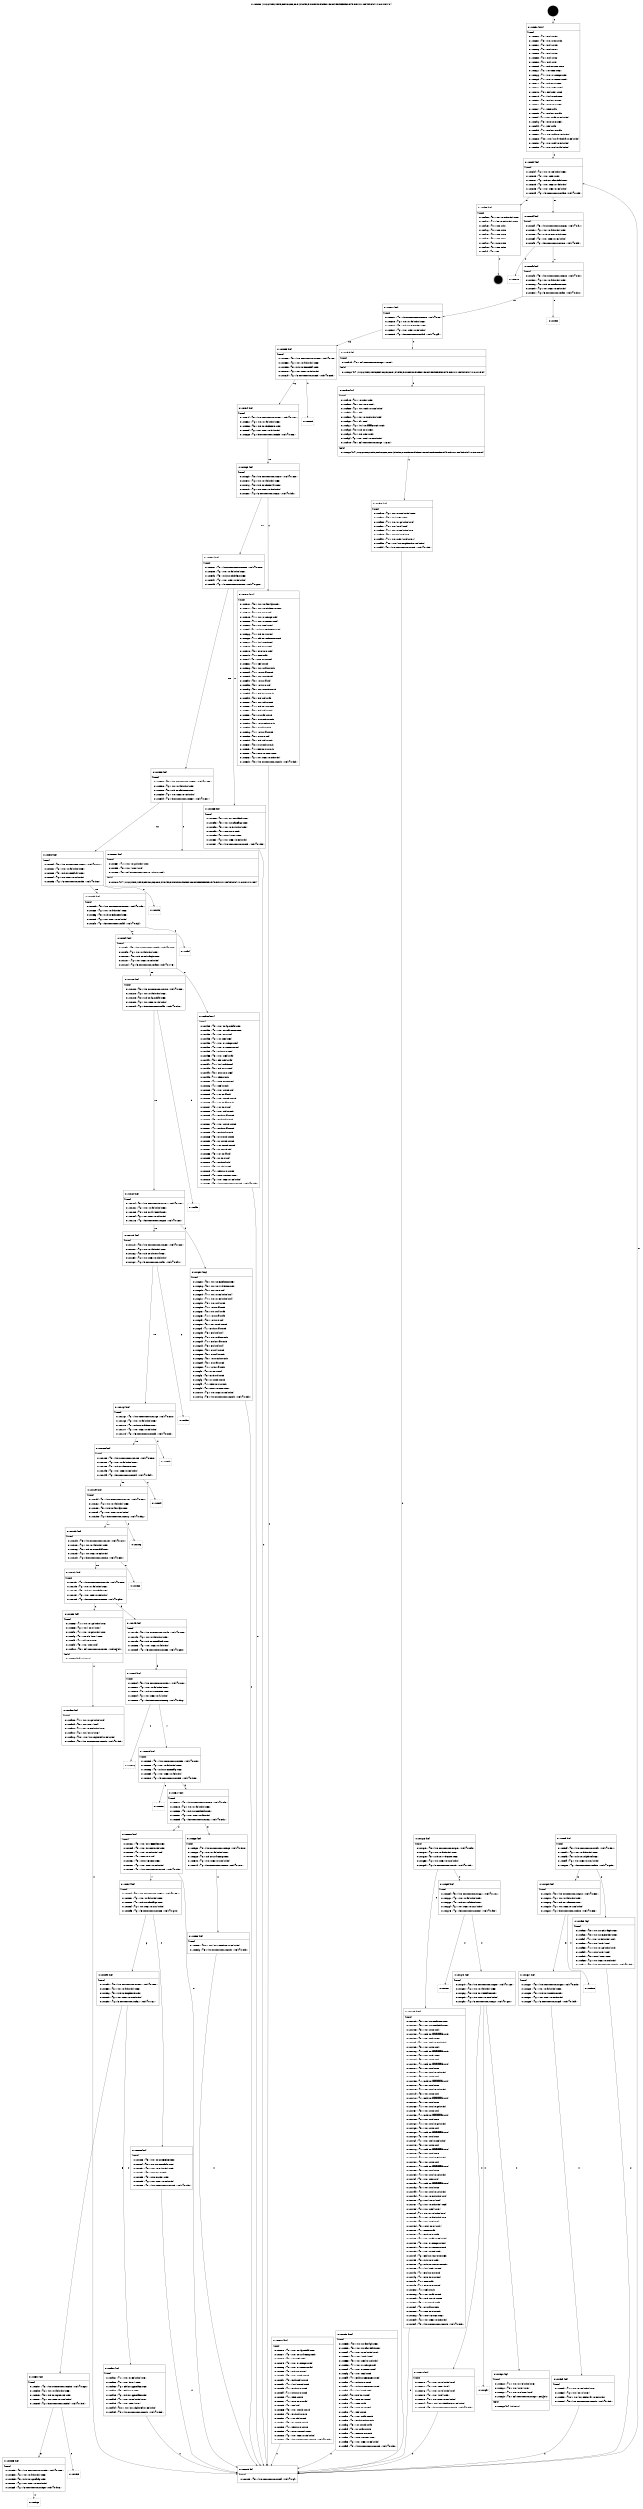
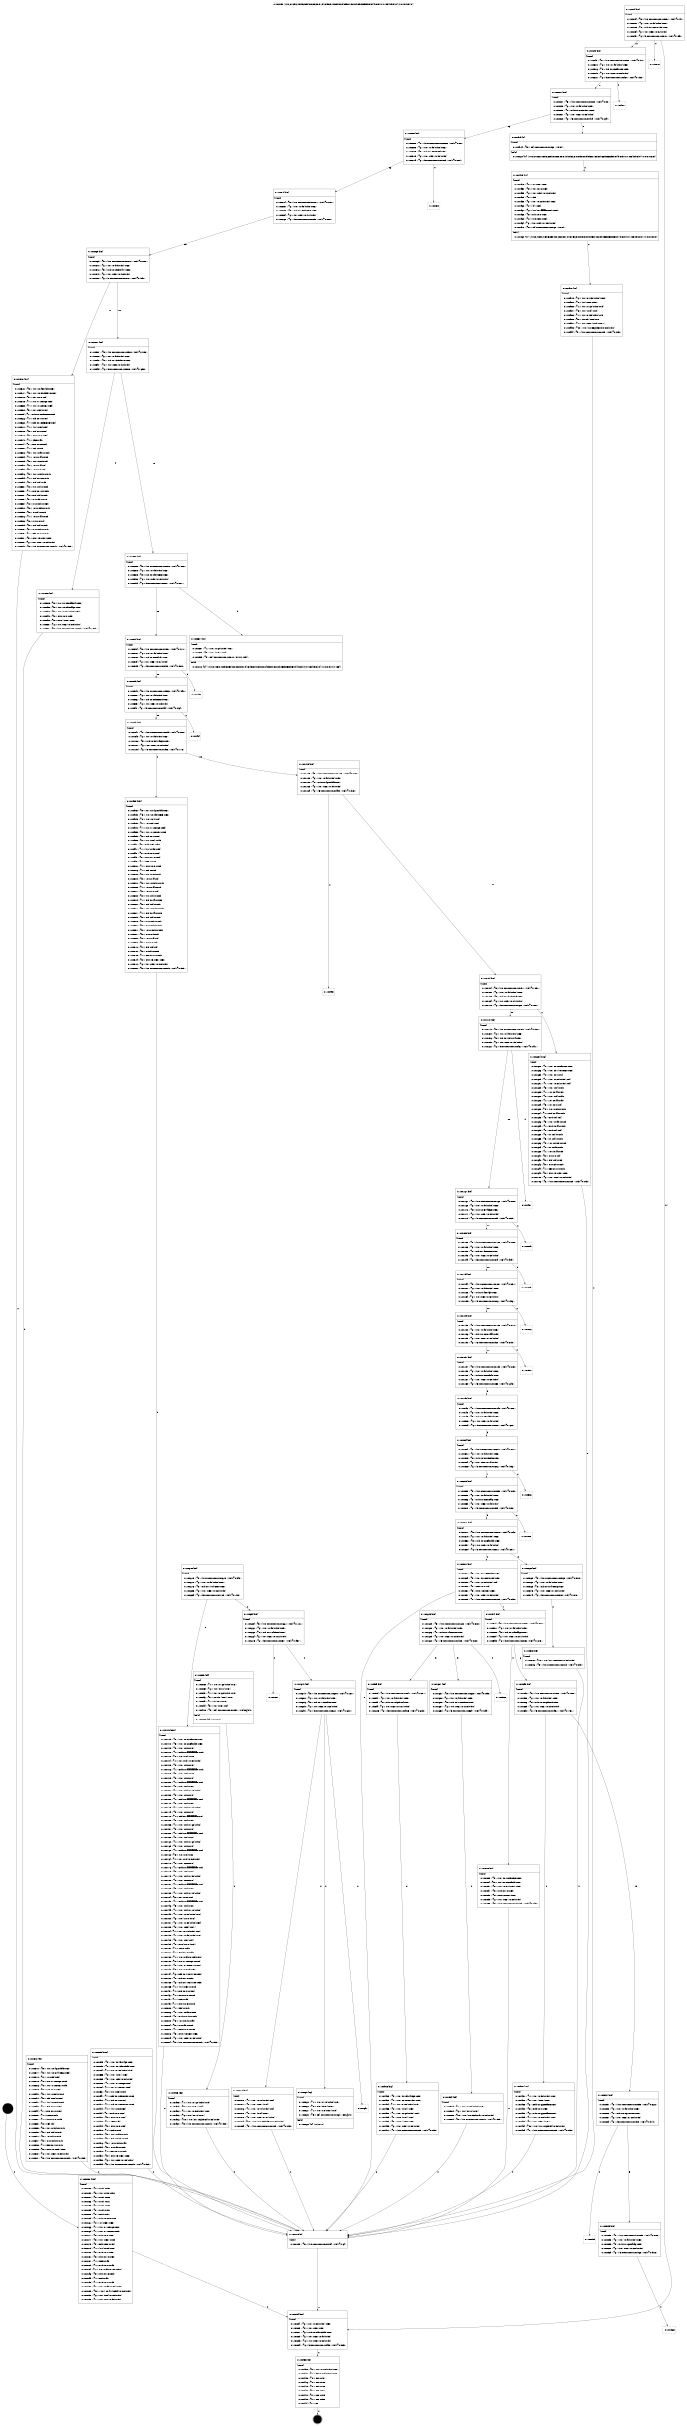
(553, 204) -> (665, 1331)
(94, 1606) -> none
(578, 1874) -> (424, 1662)
